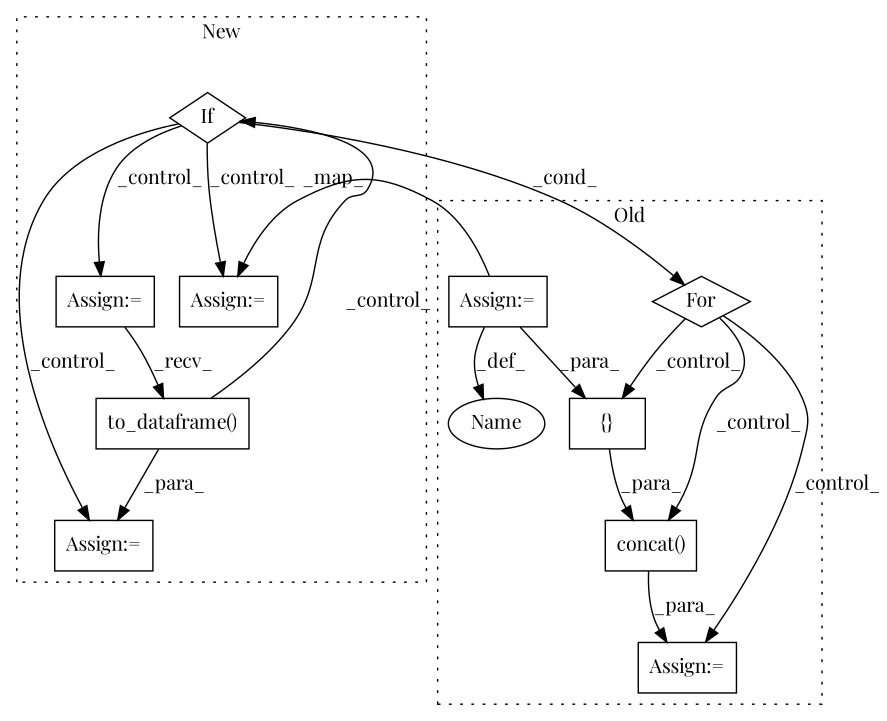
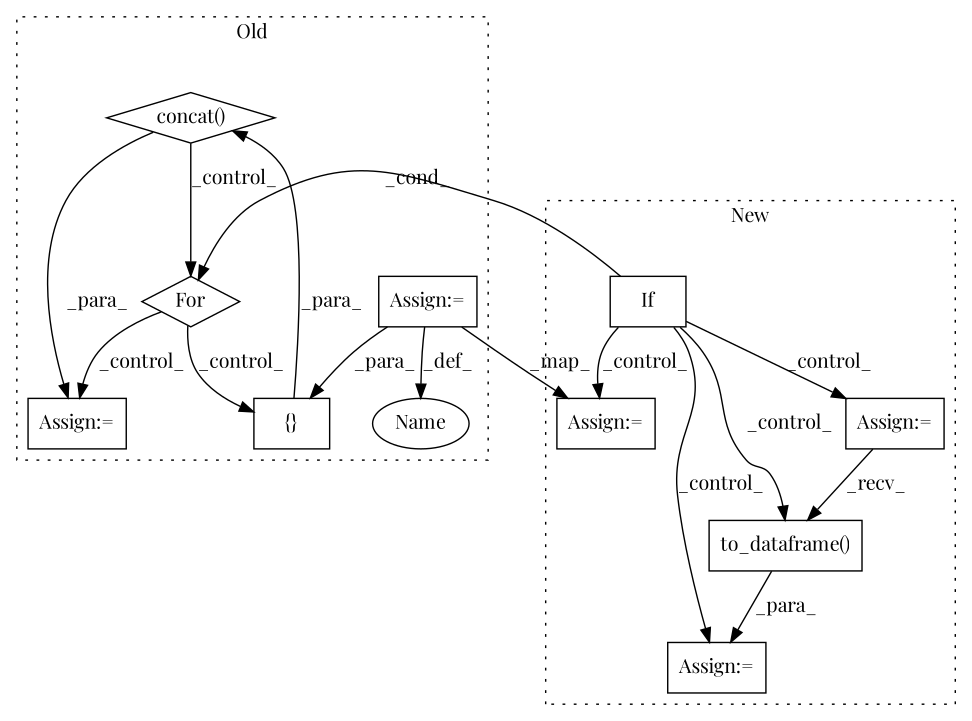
(208, 118) -> (648, 302)
(326, 228) -> (726, 421)
(711, 406) -> (191, 203)
(651, 546) -> (191, 118)
